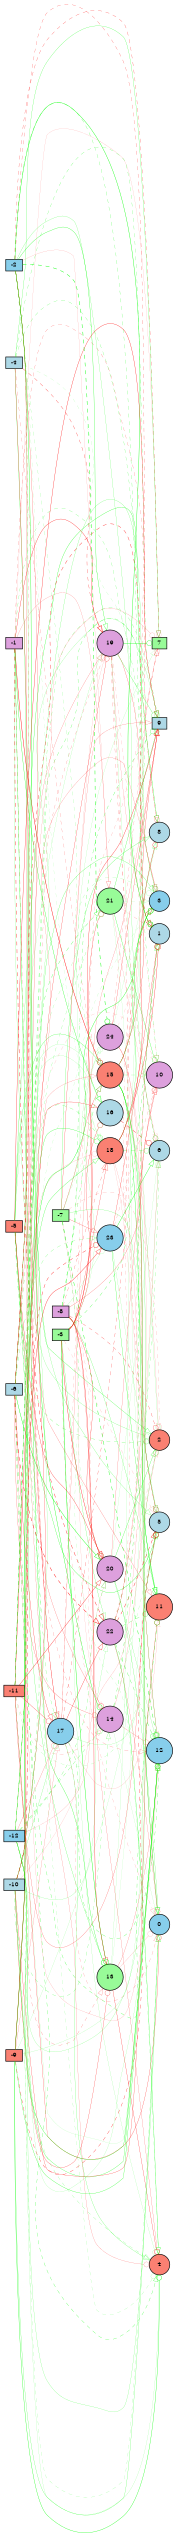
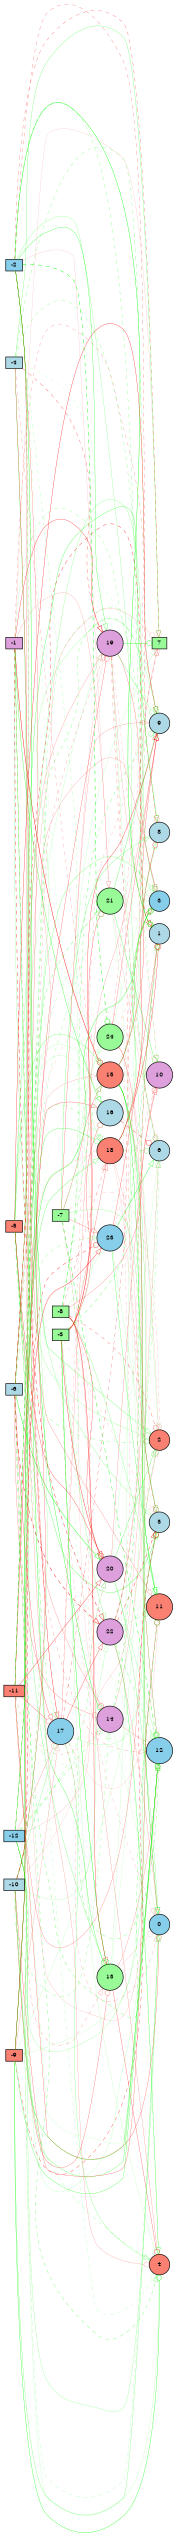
(159, 723) -> (159, 723)
(110, 1037) -> (110, 1037)
(61, 1312) -> (61, 1312)
